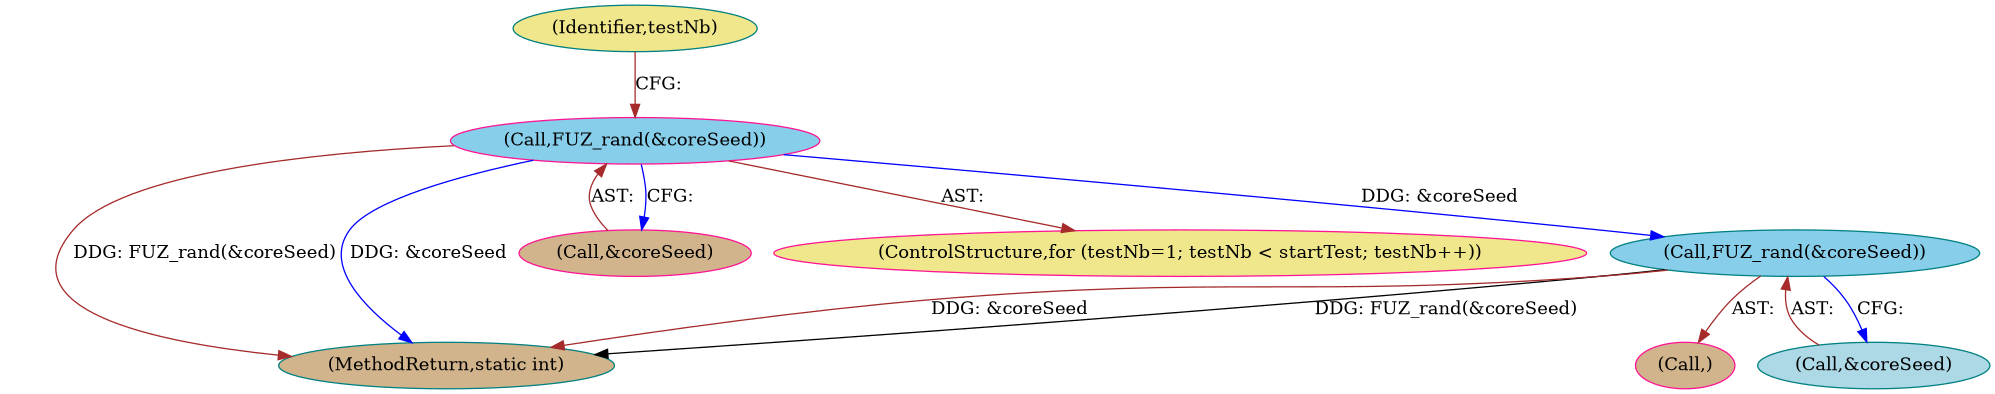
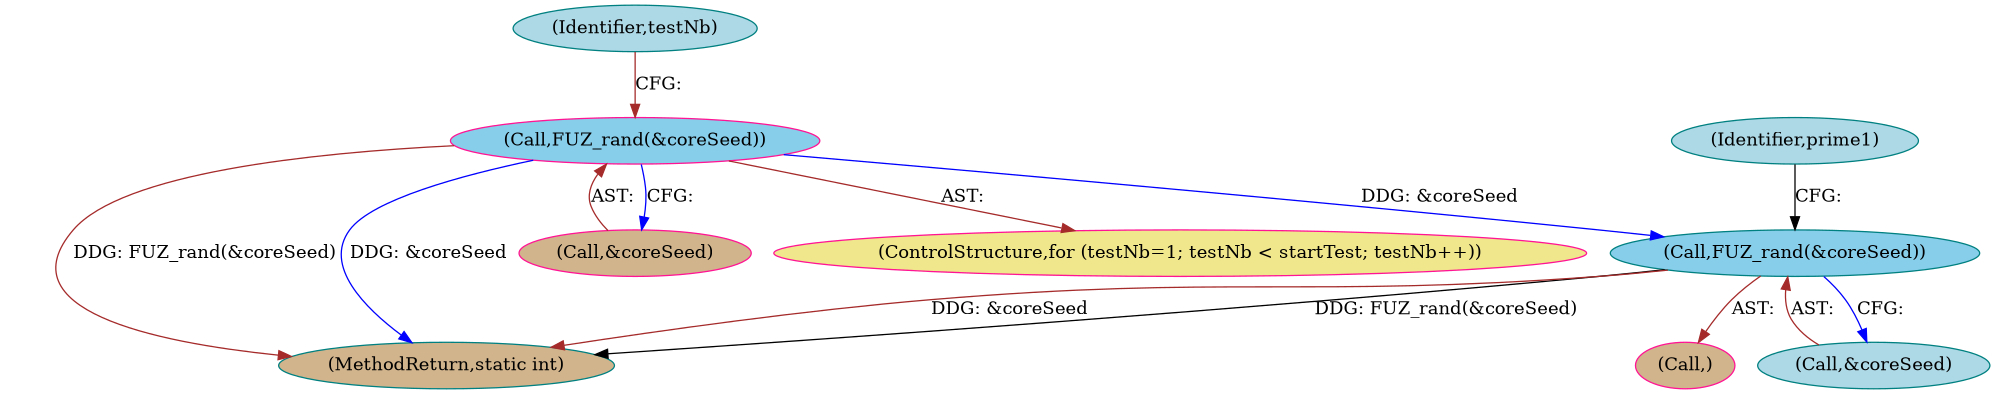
(635, 28) -> (635, 28)
none -> (1795, 141)
